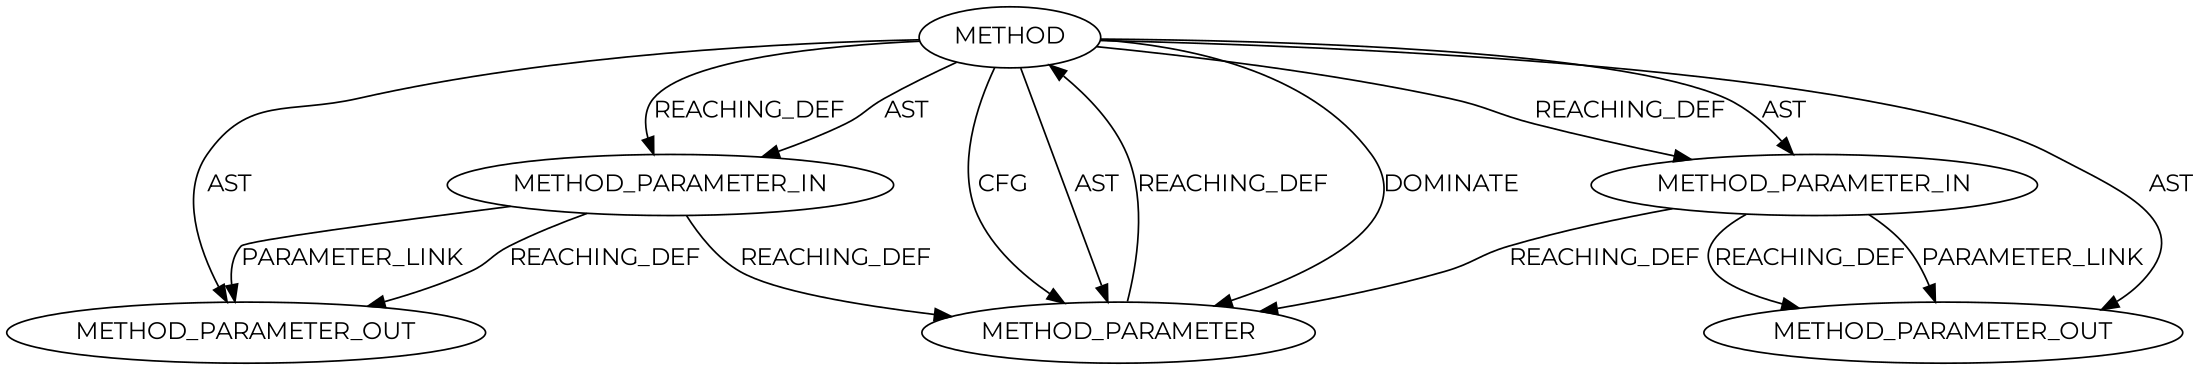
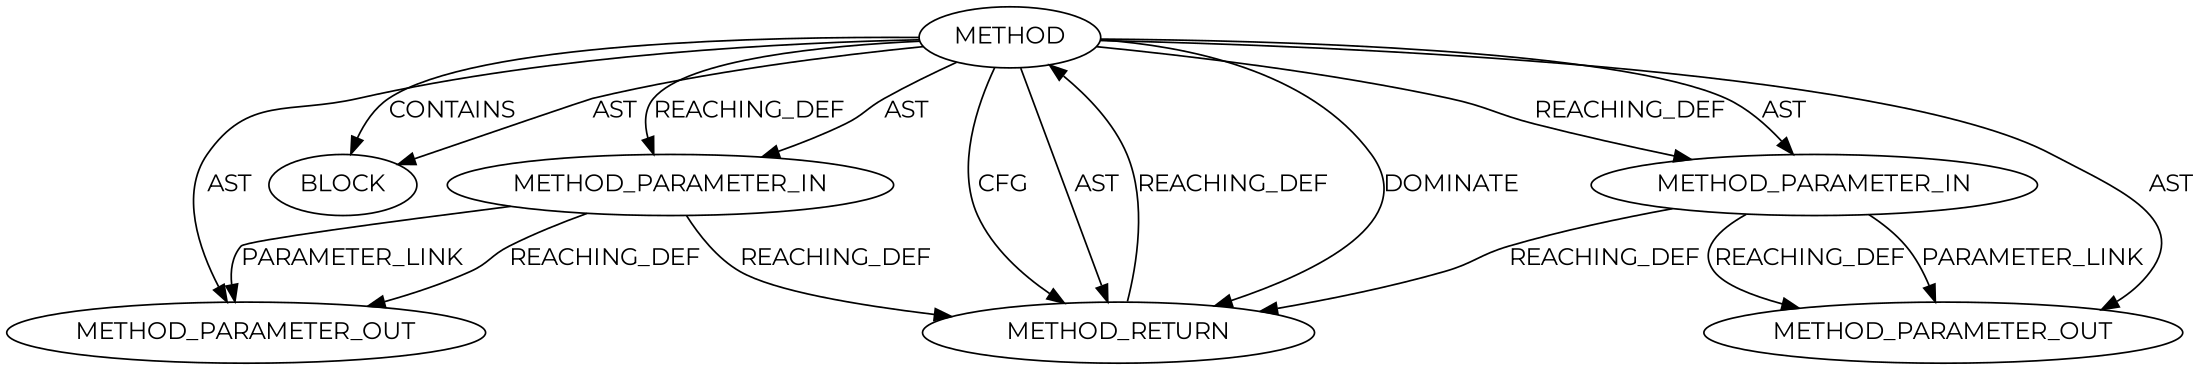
none -> (343, 185)
(1119, 333) -> (1119, 333)
